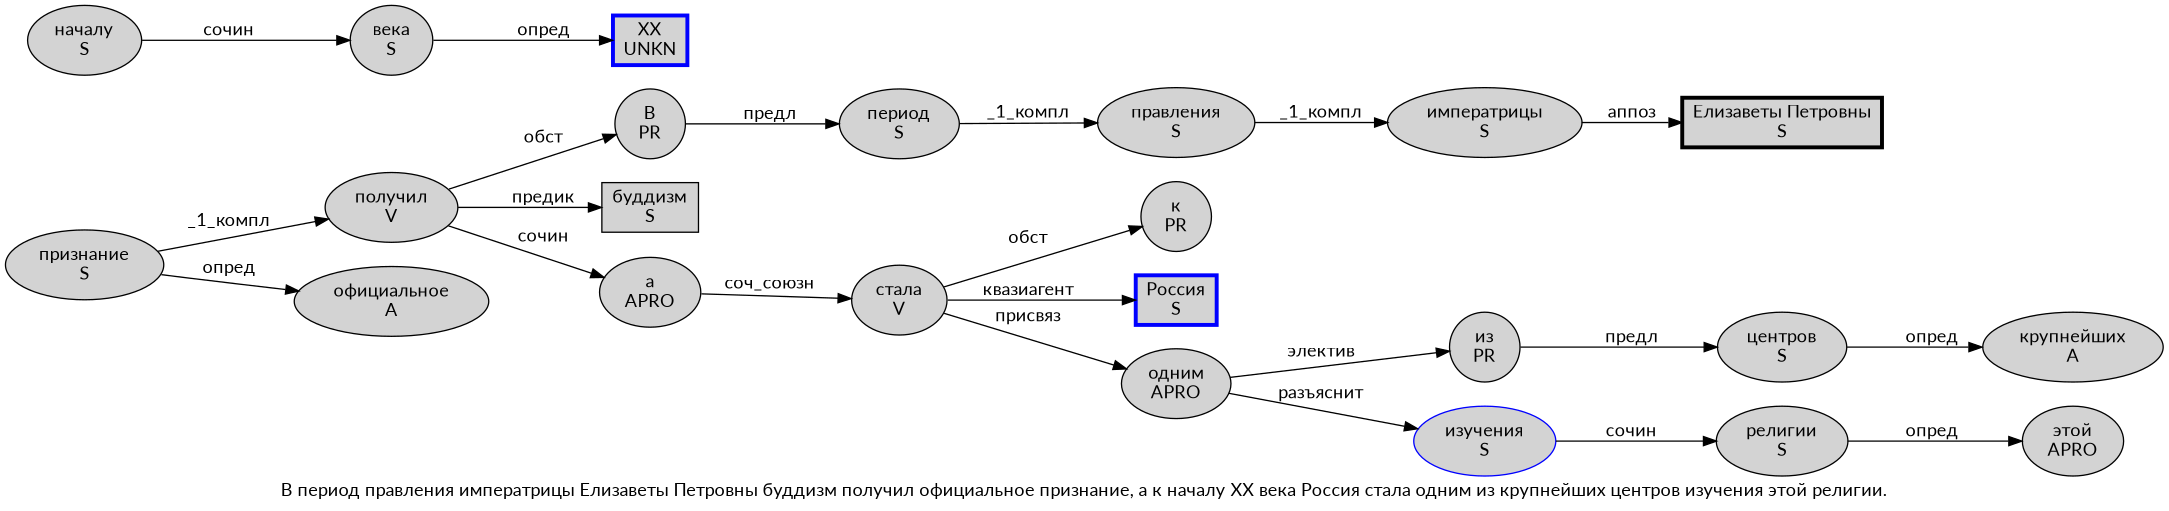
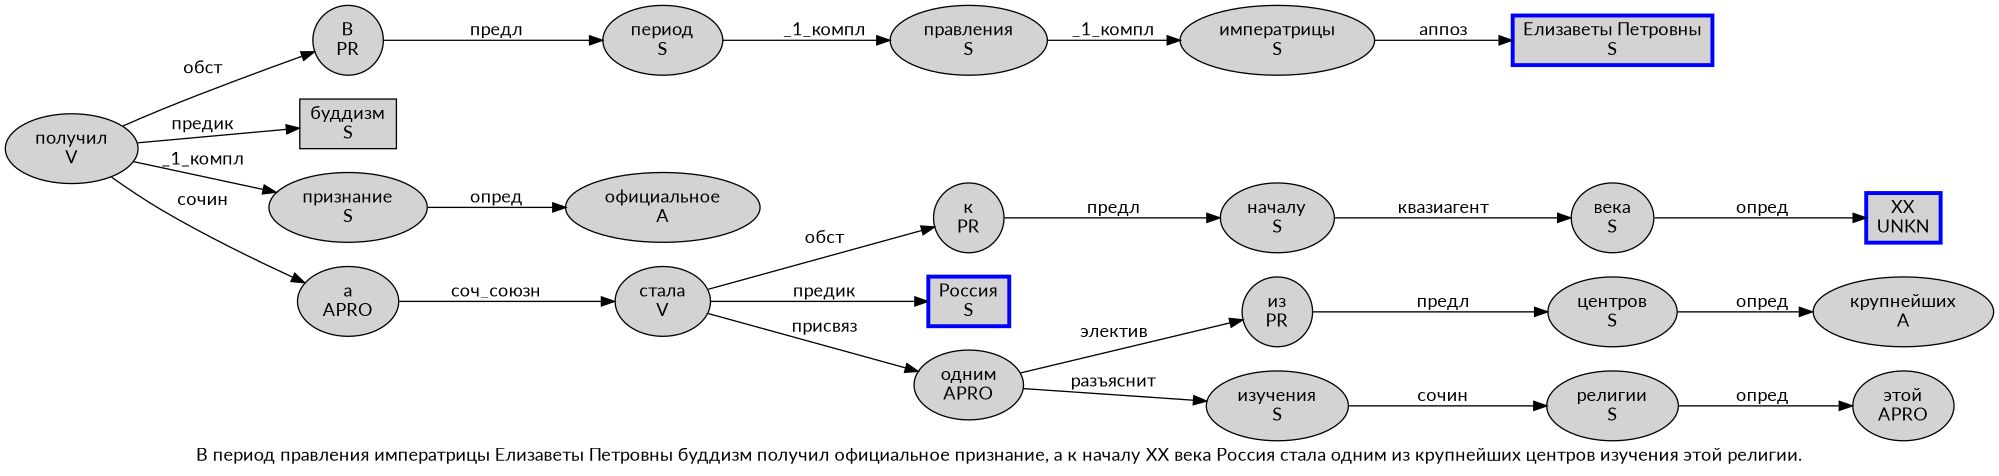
(229, 31) -> (1443, 208)
(1782, 123) -> (1612, 40)
none -> (1106, 218)
(237, 236) -> (198, 176)
(1029, 290) -> (825, 292)
(1485, 441) -> (1277, 406)
